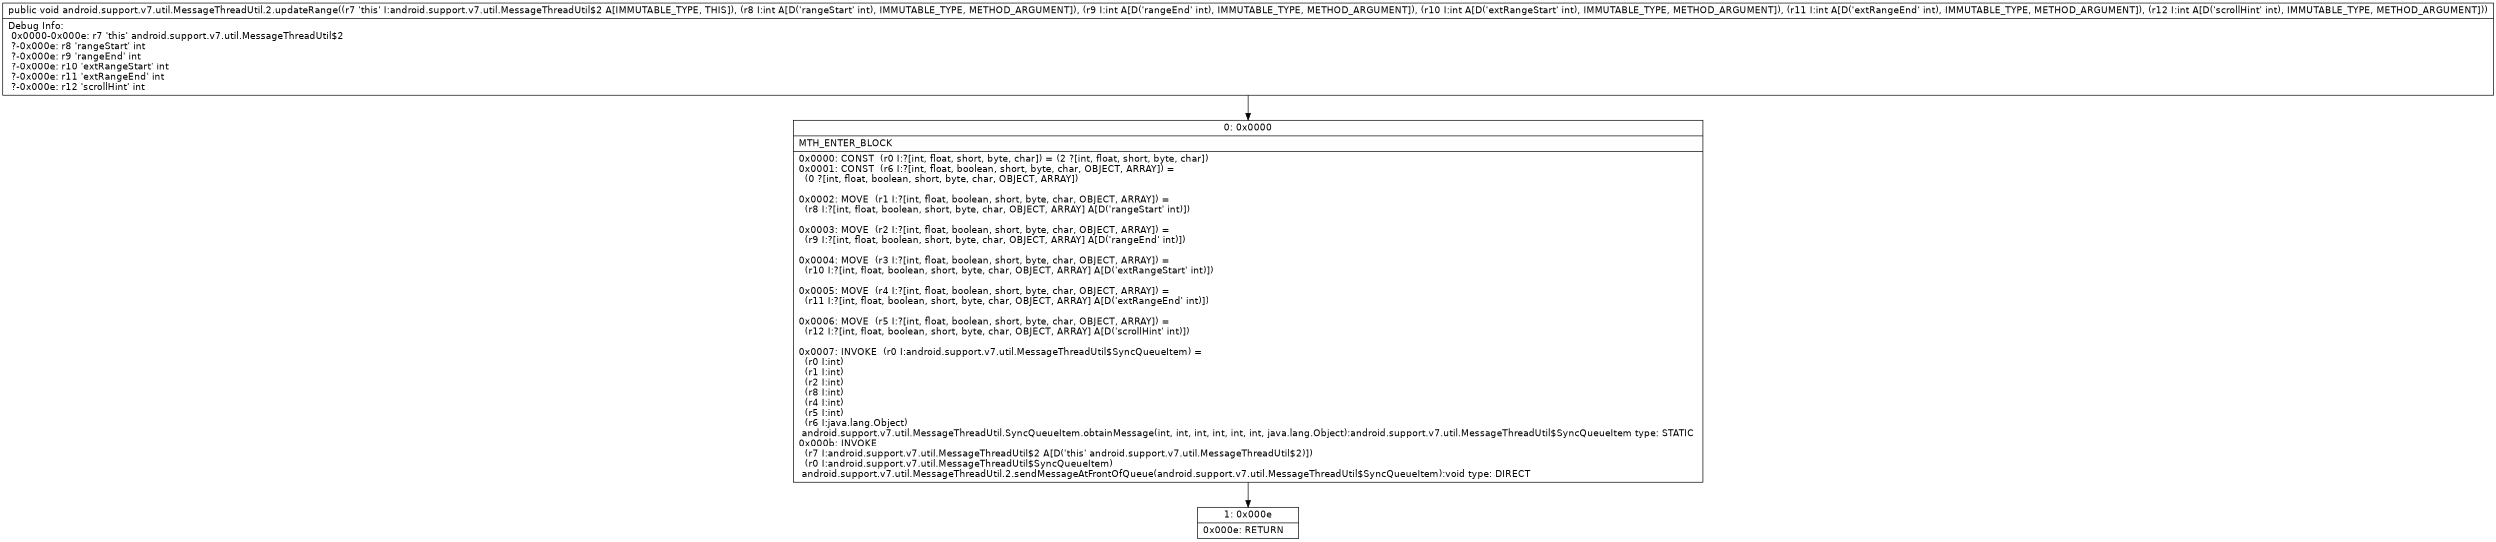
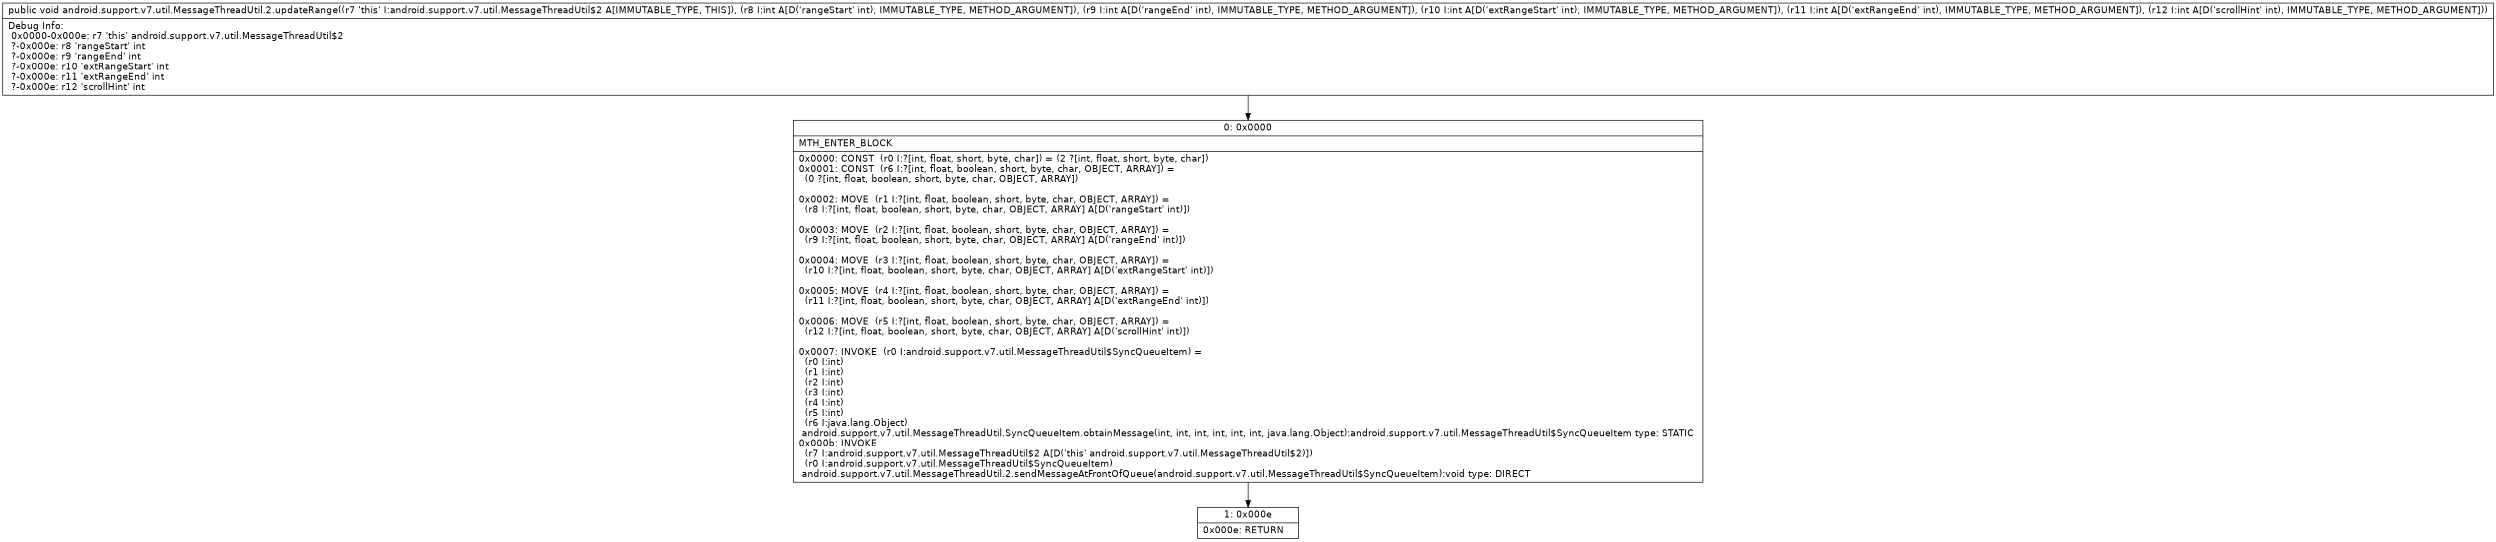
(821, 393) -> (821, 393)
